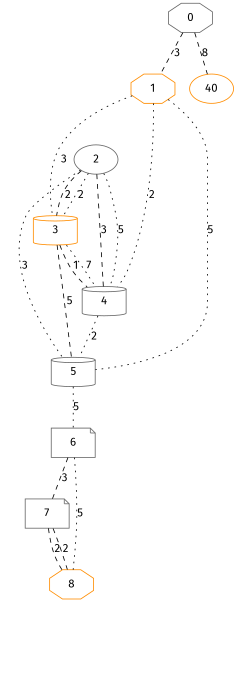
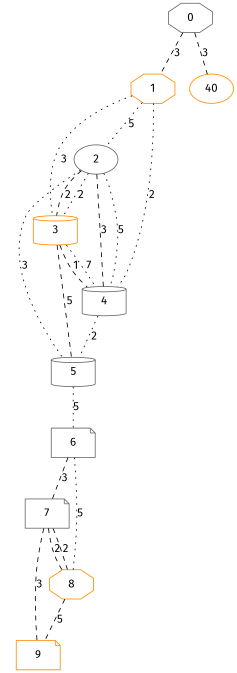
(205, 53) -> (205, 53)
(208, 265) -> (124, 124)
none -> (38, 655)
